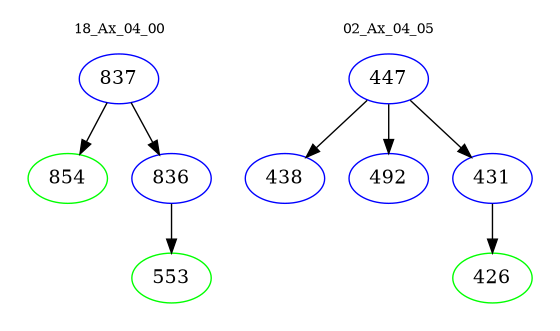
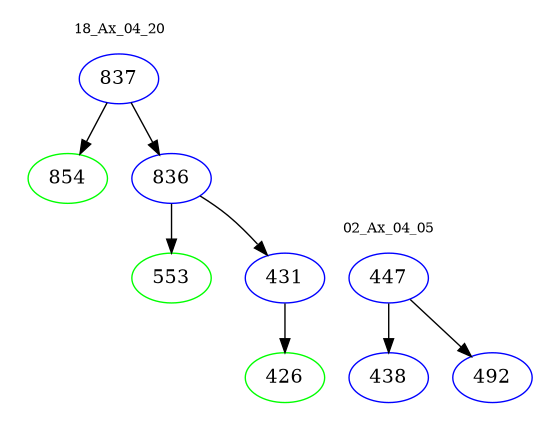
(120, 30) -> (120, 30)
(436, 124) -> (243, 229)
